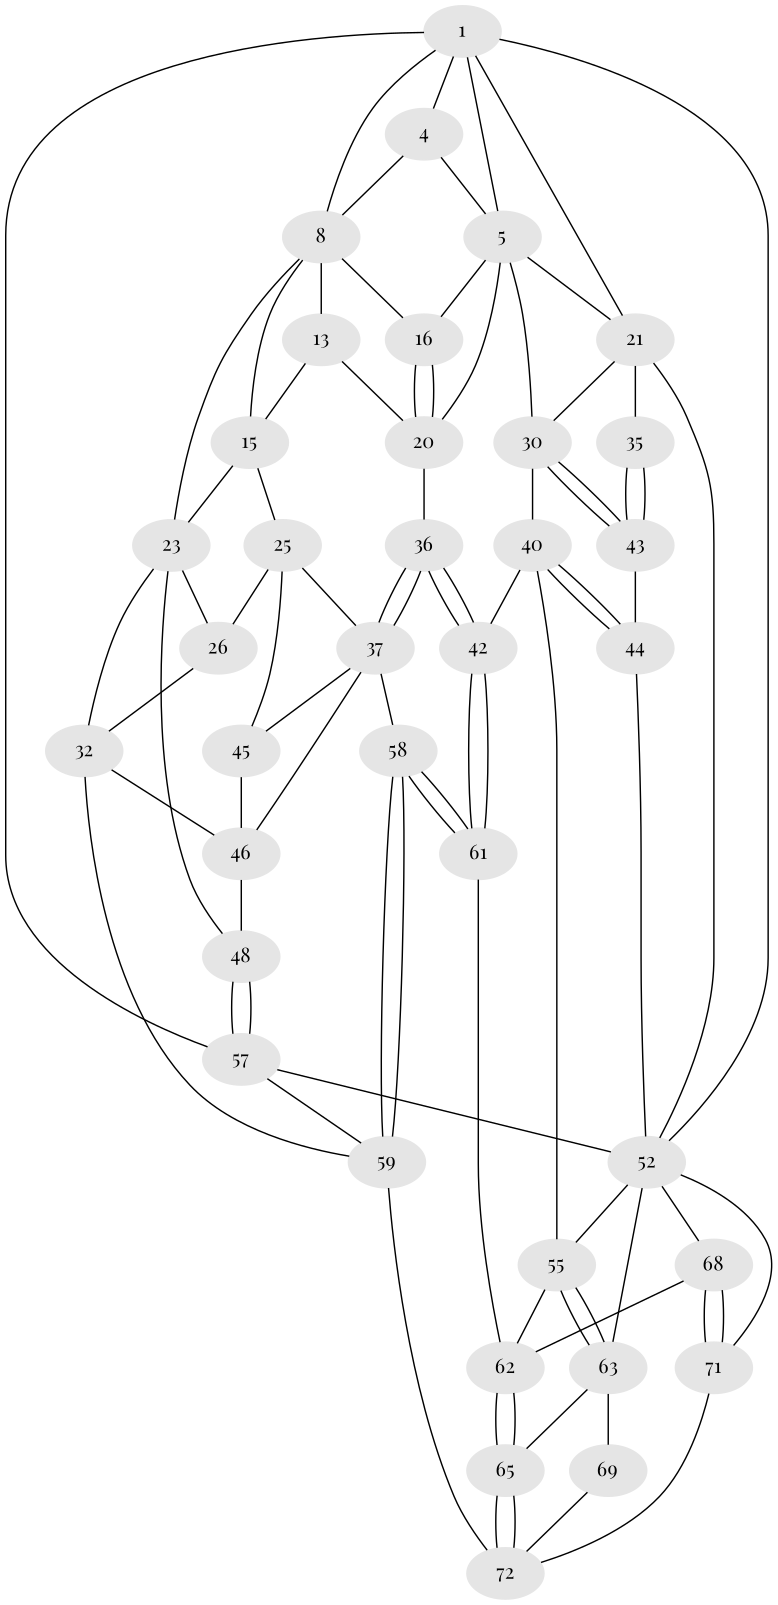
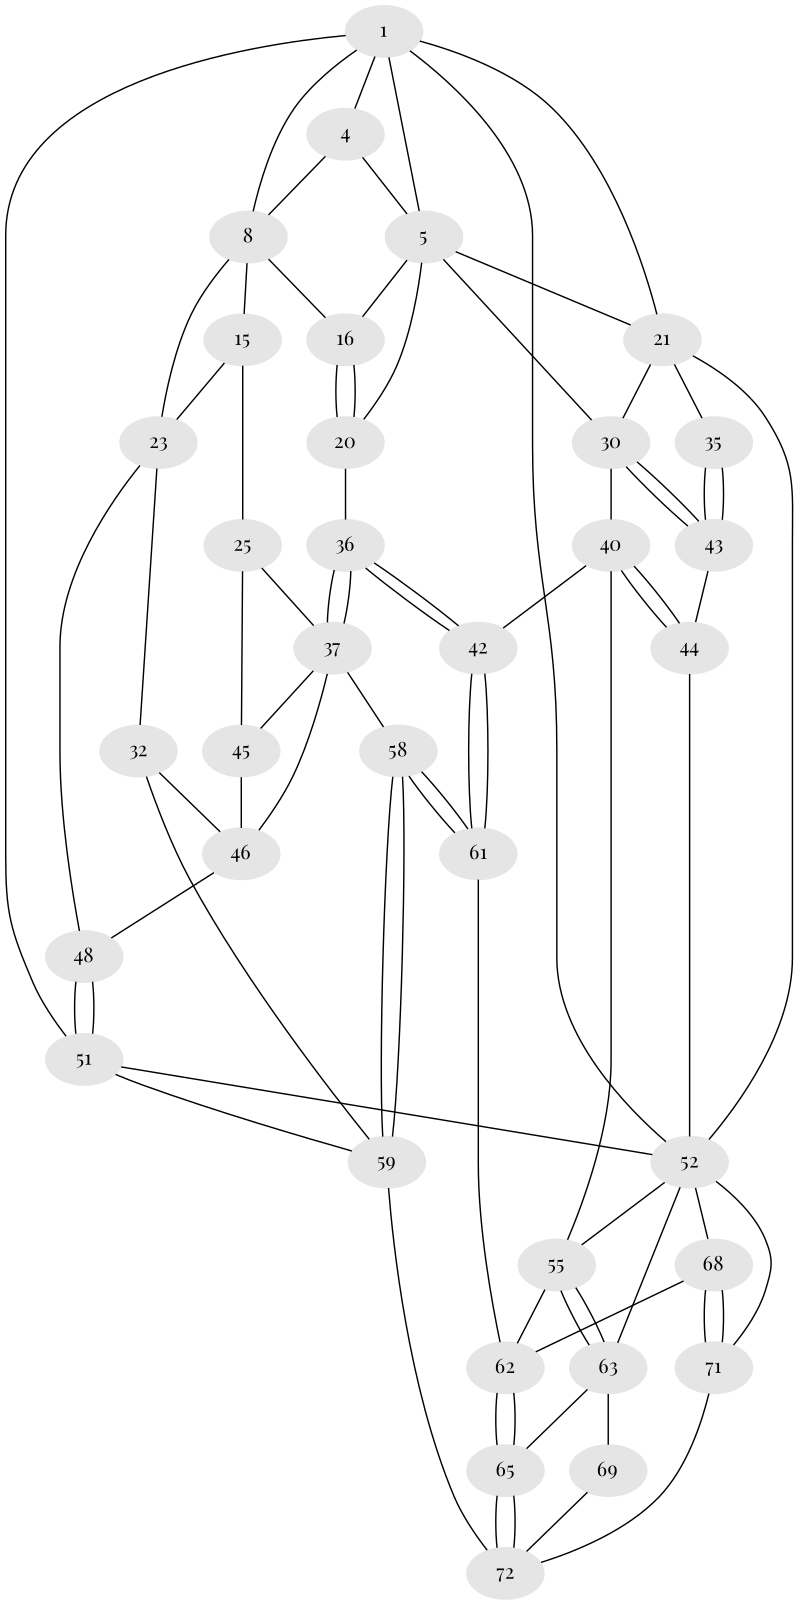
(321, 340) -> none
(218, 648) -> none
(241, 1059) -> (84, 1059)
